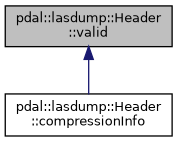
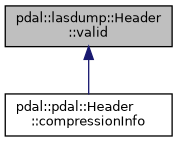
(89, 115) -> (89, 115)
